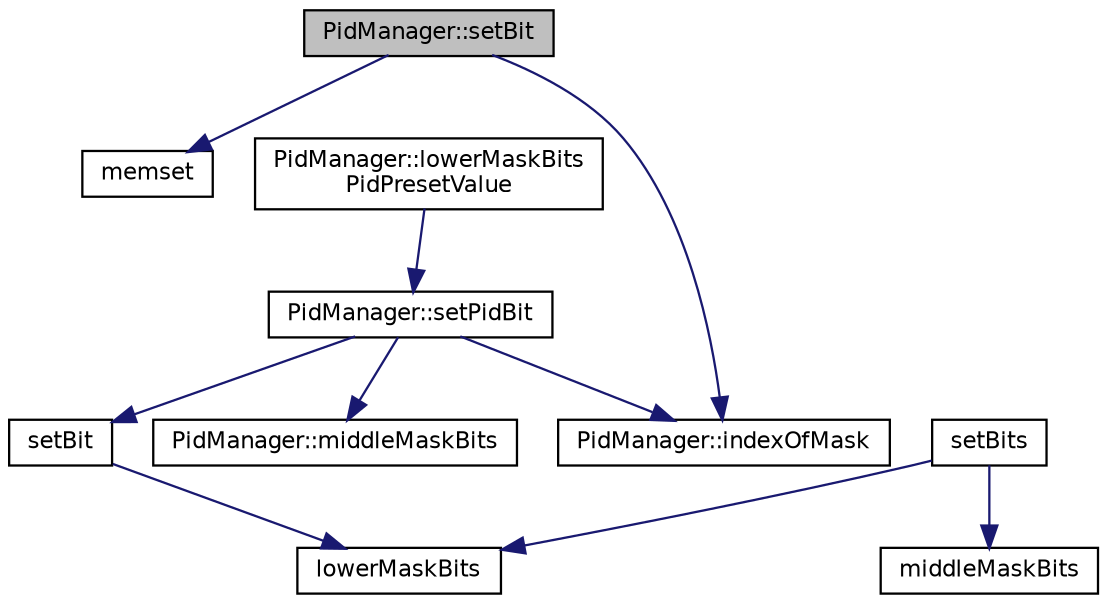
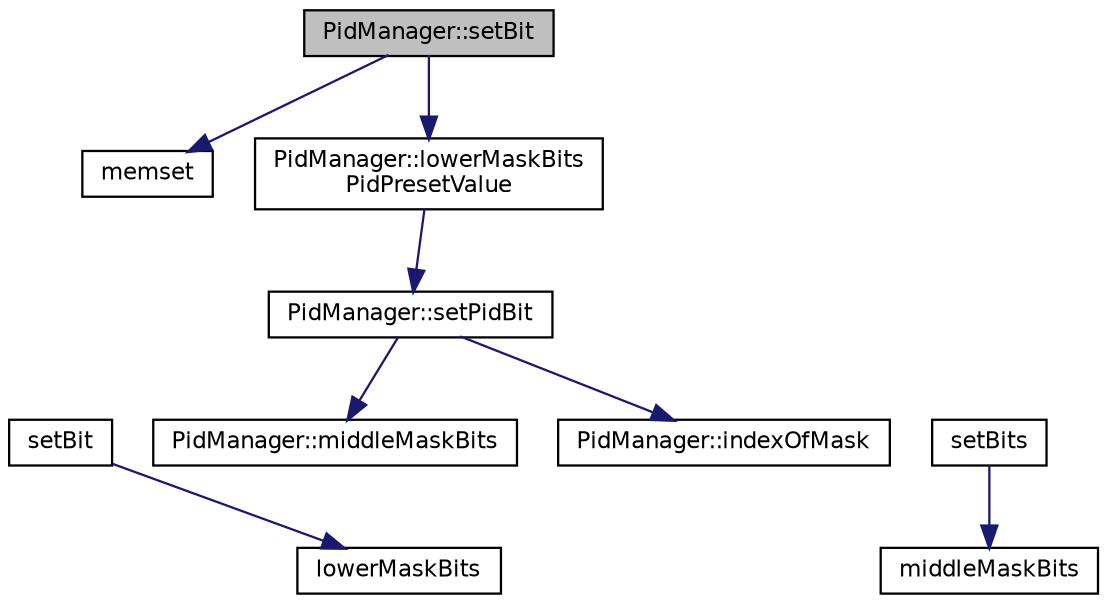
(657, 189) -> (429, 86)
(245, 375) -> none
(729, 505) -> none
